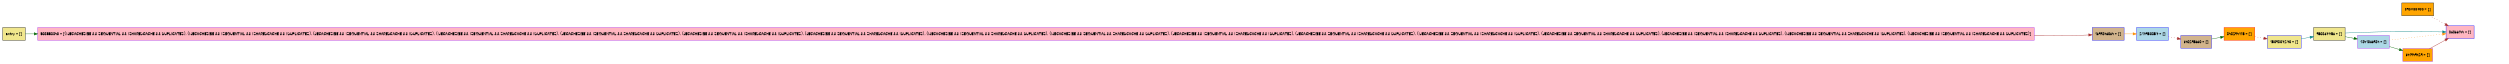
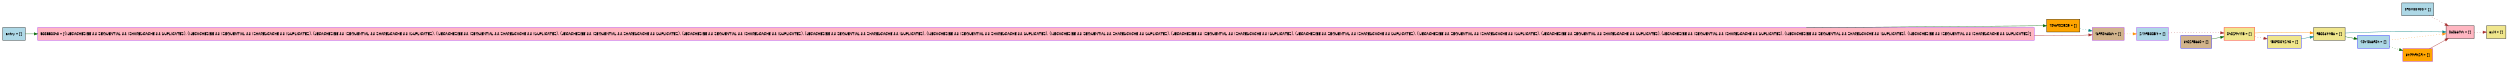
(2418, 9) -> (2418, 9)
none -> (2063, 26)
none -> (2282, 32)
(2460, 32) -> (2460, 32)
none -> (2496, 32)
(14, 34) -> (14, 34)
(2108, 34) -> (2108, 34)
(2129, 34) -> (2129, 34)
(2152, 34) -> (2152, 34)
(2239, 34) -> (2239, 34)
(2173, 38) -> (2194, 32)
(2373, 42) -> (2373, 42)
(2394, 48) -> (2394, 48)
